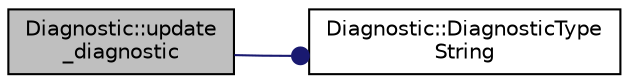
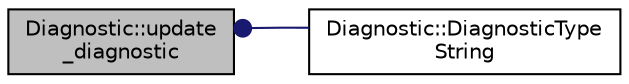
(263, 56) -> (280, 28)
